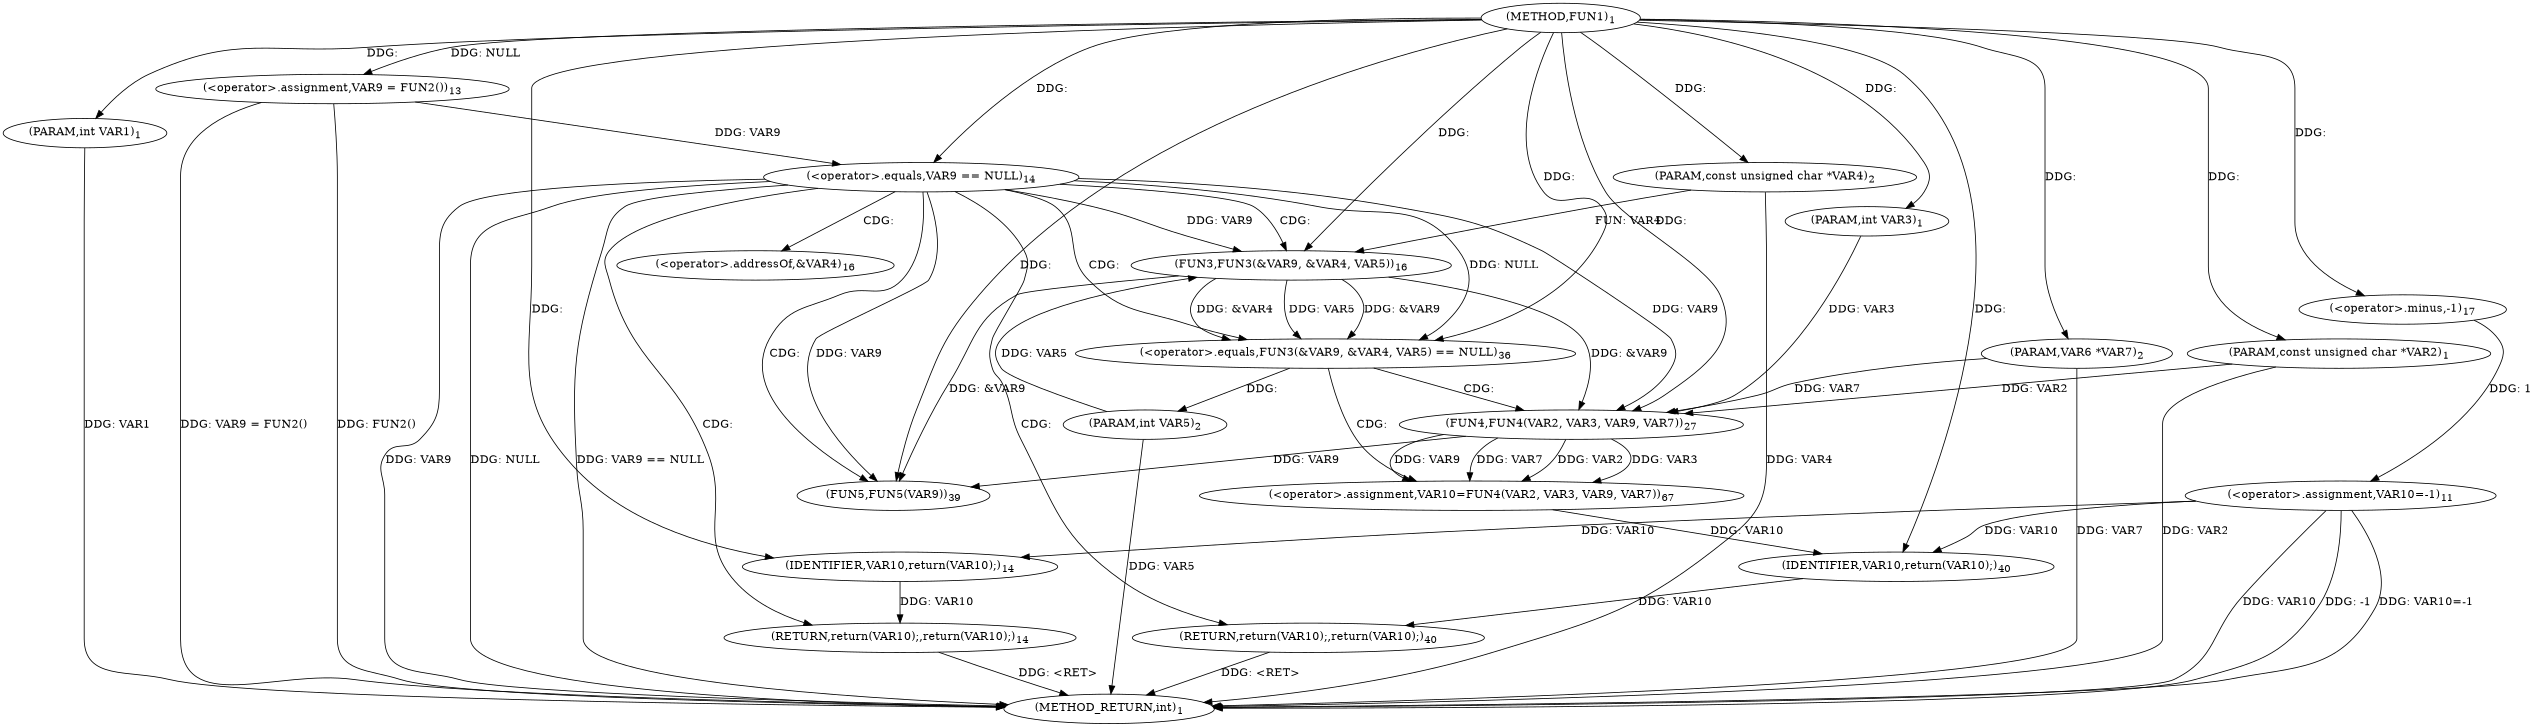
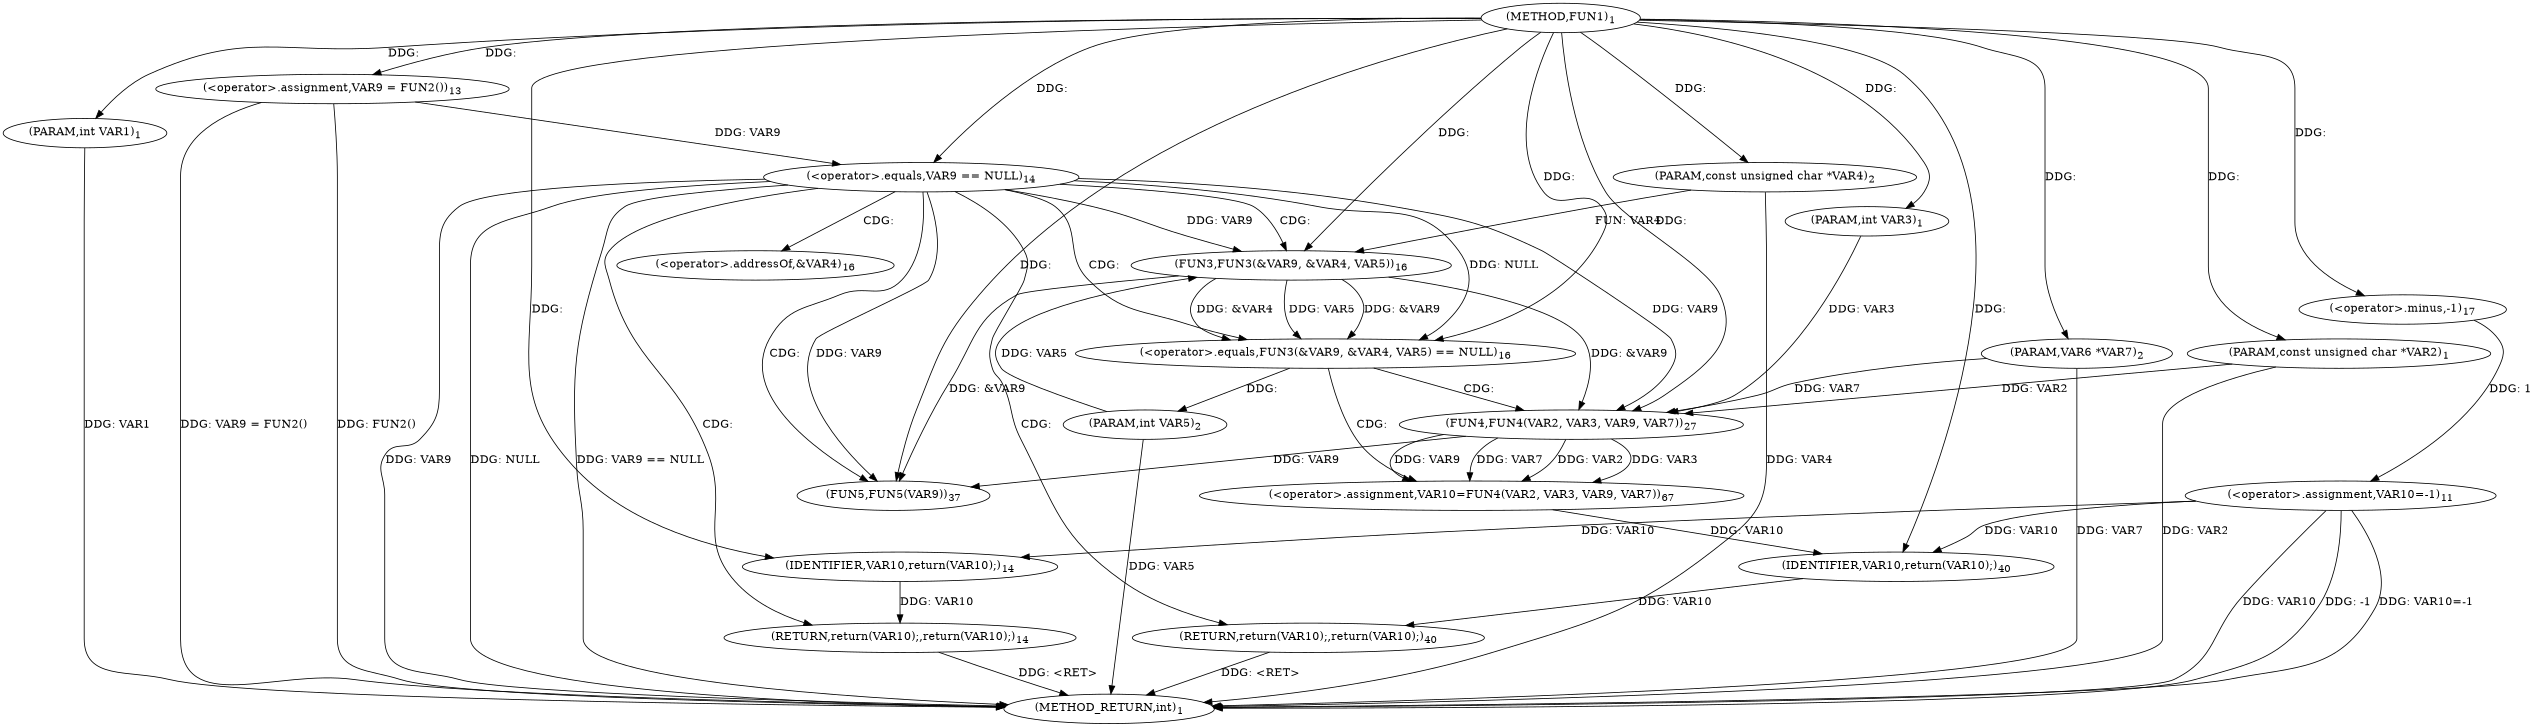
(486, 53) -> (503, 53)
(1505, 352) -> (1505, 352)
(955, 494) -> (955, 494)
